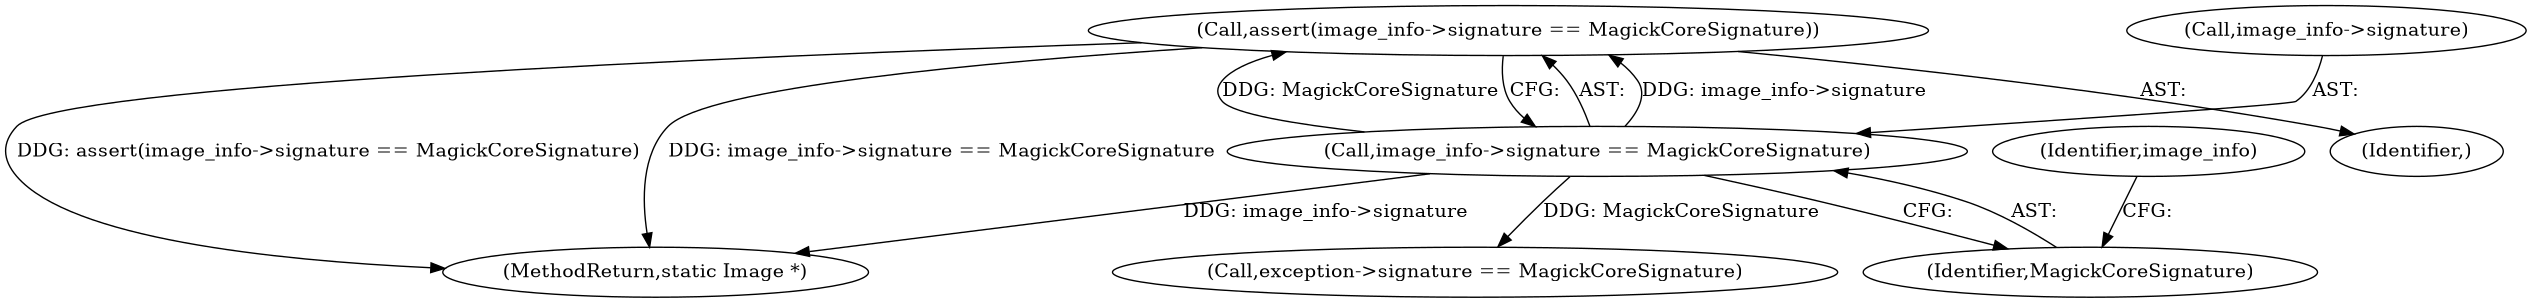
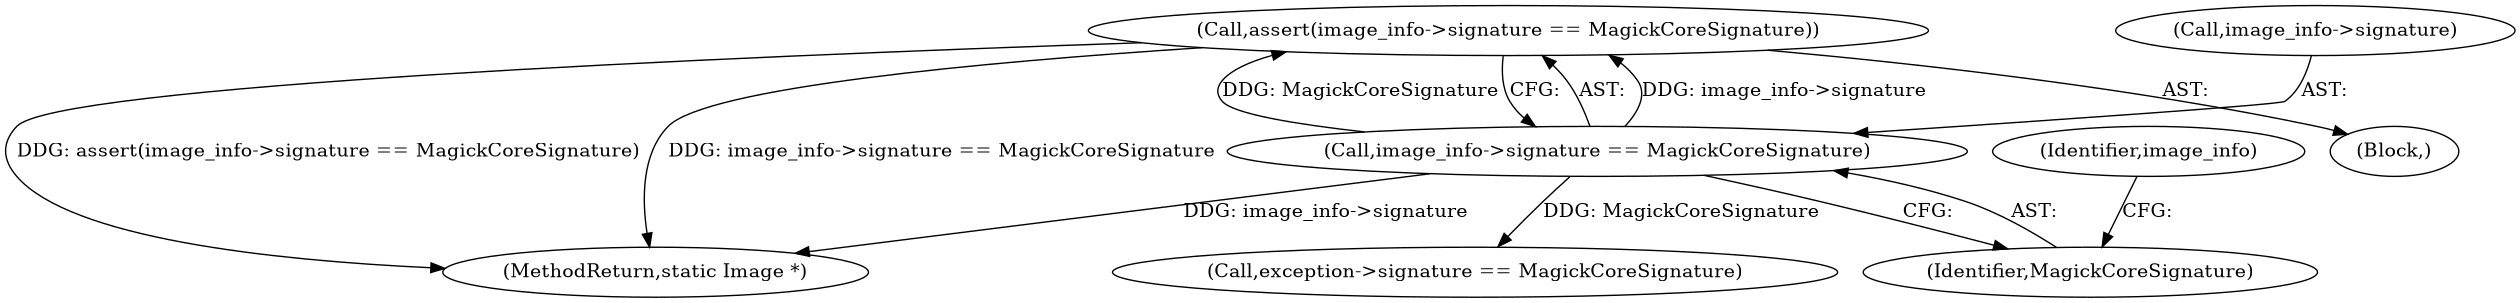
(2417, 151) -> (2395, 151)
